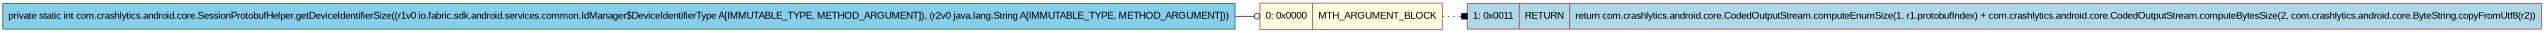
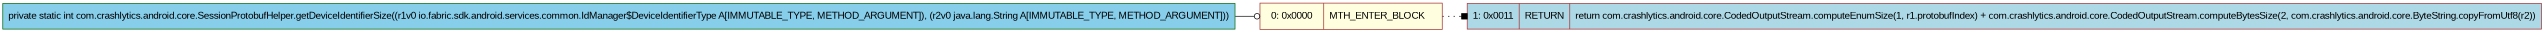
(1377, 16) -> (1377, 16)
